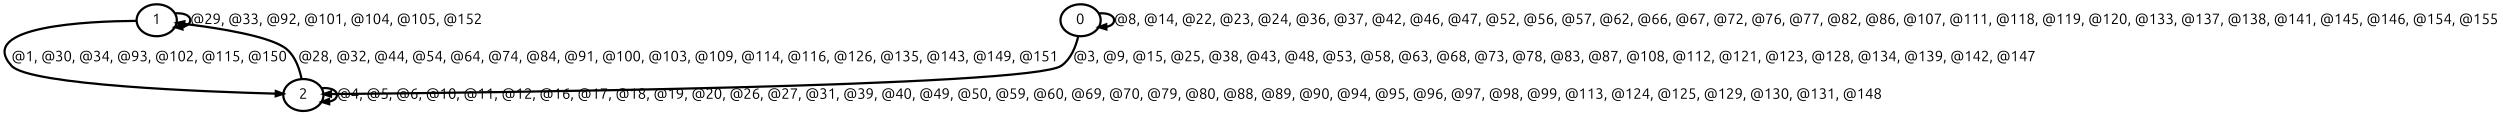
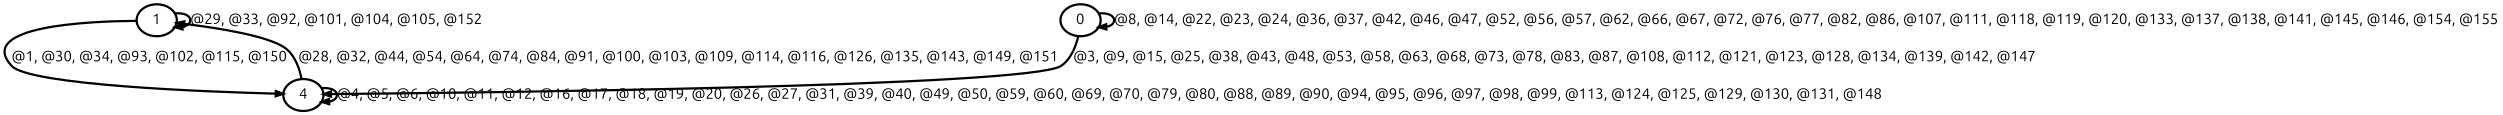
(303, 95) -> (303, 95)
